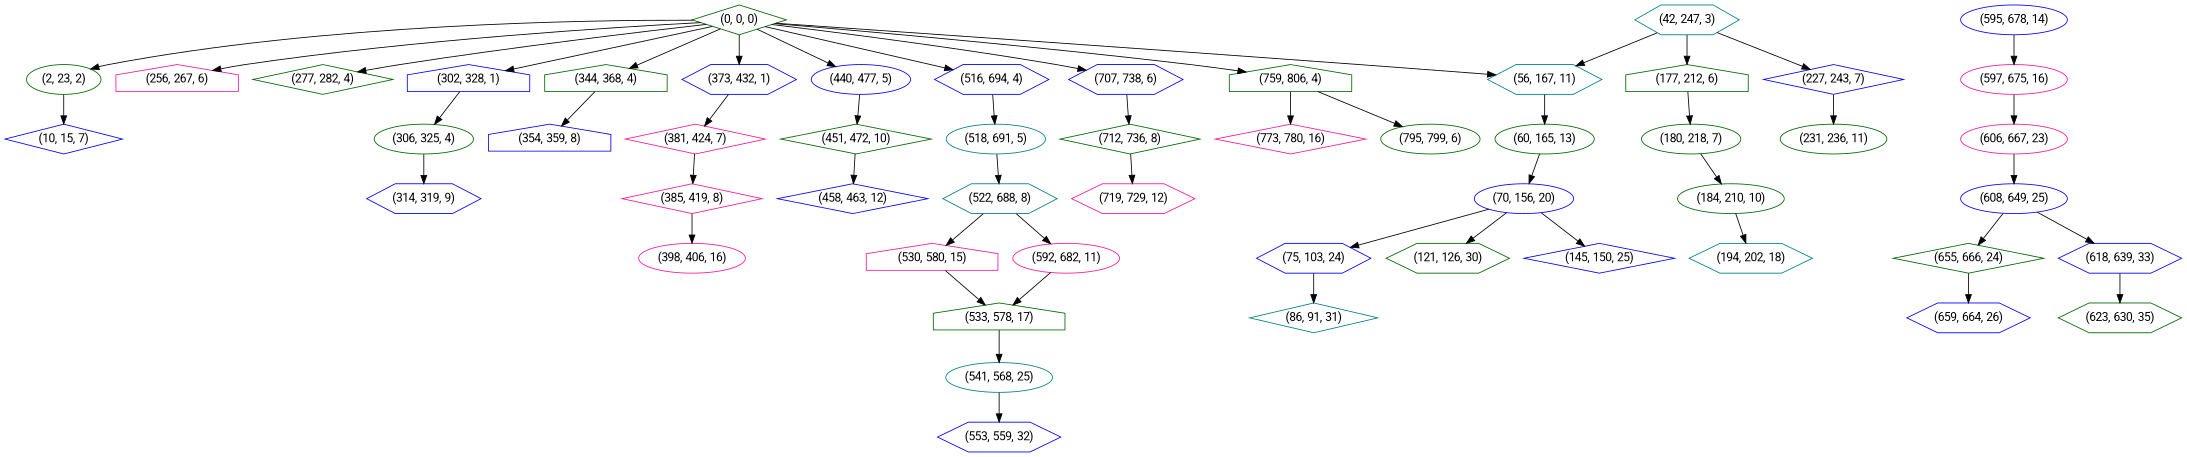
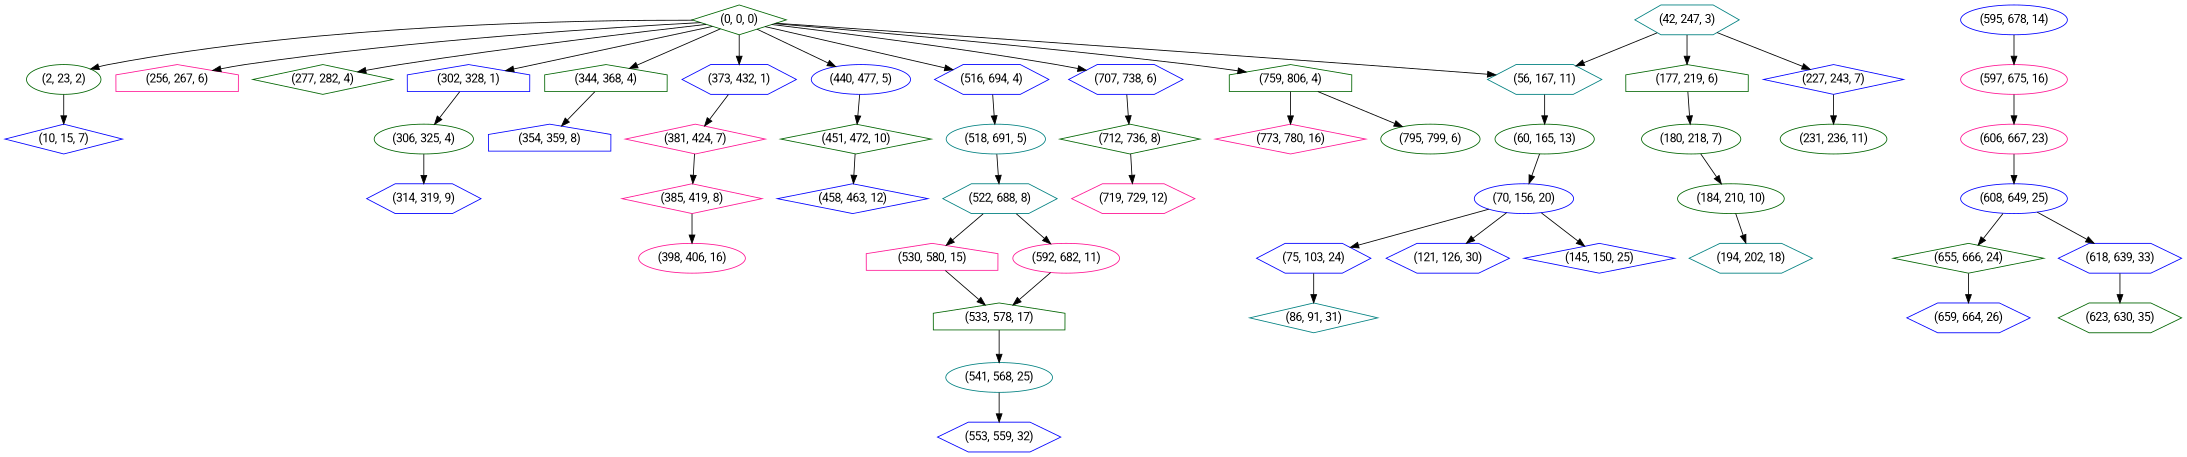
(1687, 79) -> (1687, 79)
(1448, 258) -> (1448, 258)
